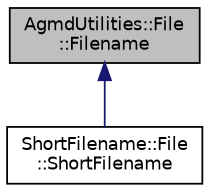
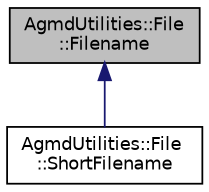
(105, 155) -> (105, 155)
